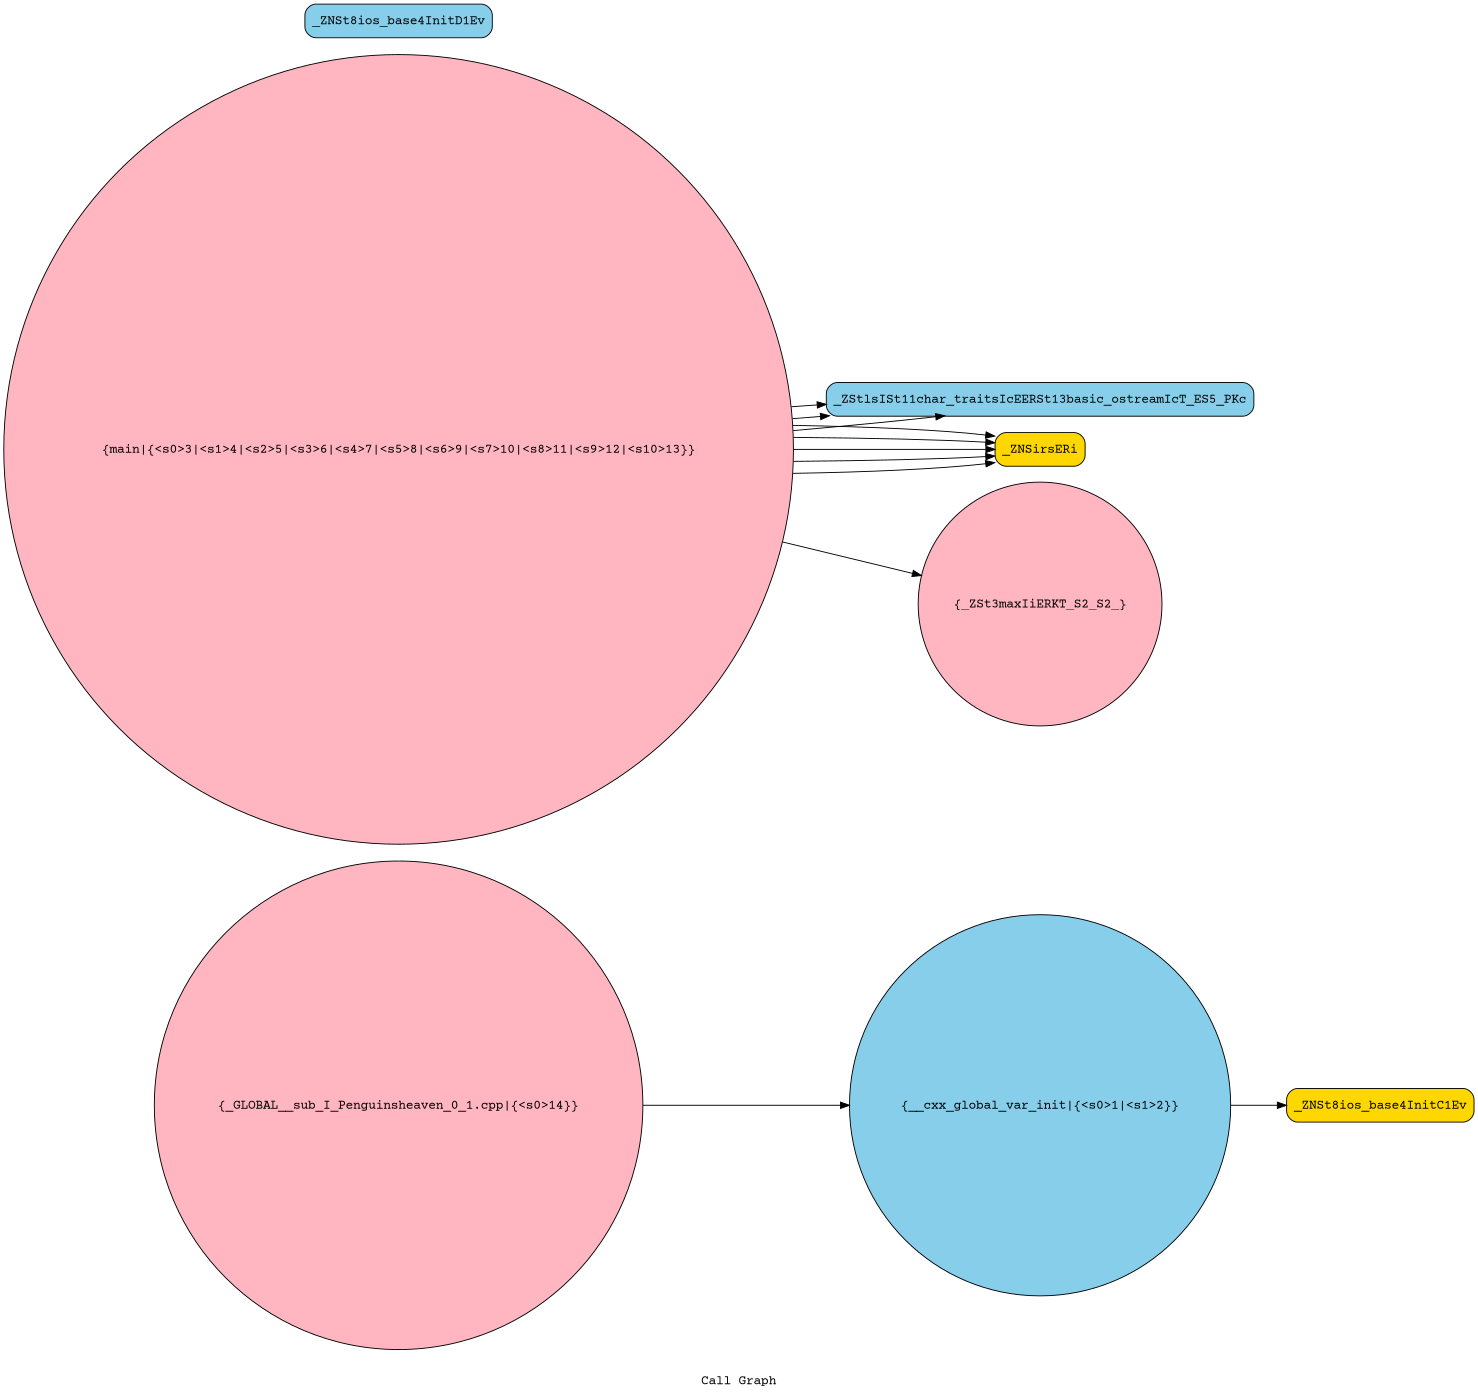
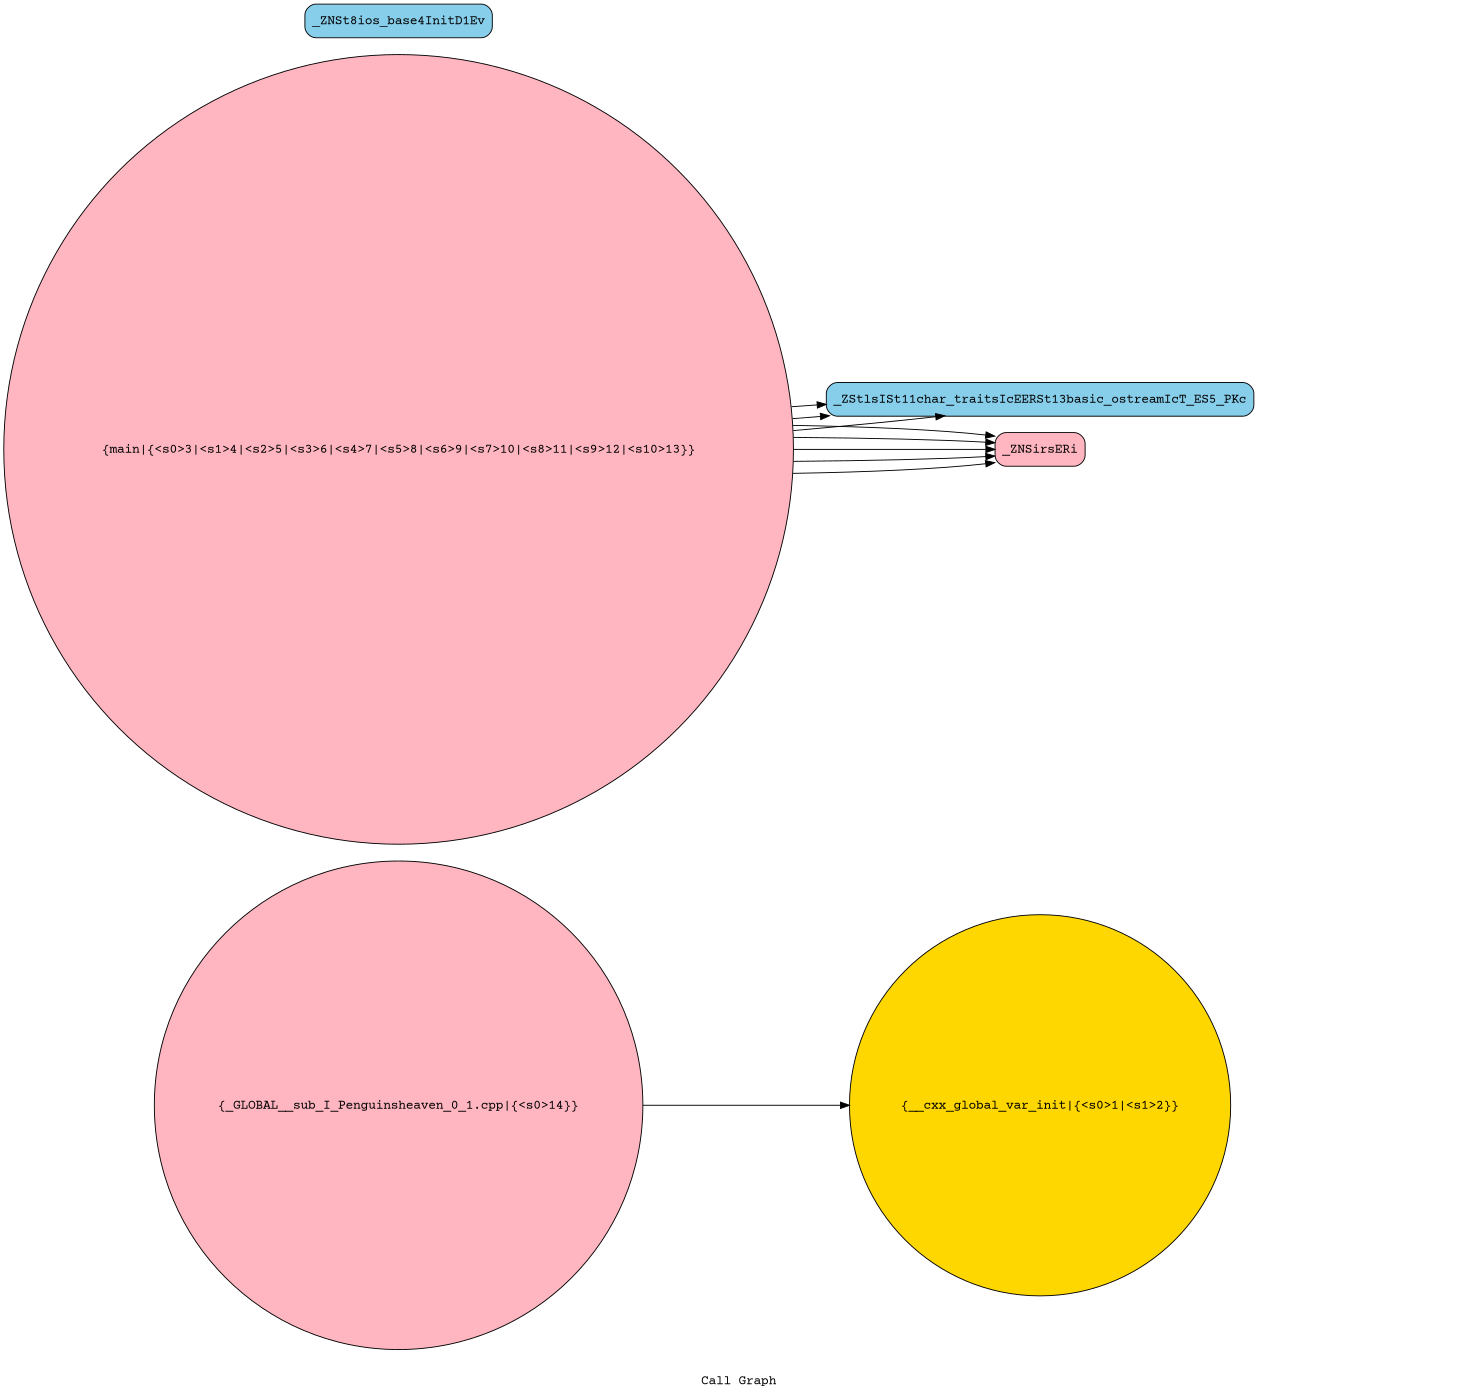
(1040, 449) -> (1040, 449)
(1040, 604) -> none
(1040, 1105) -> (1040, 1105)
(1380, 1105) -> none
